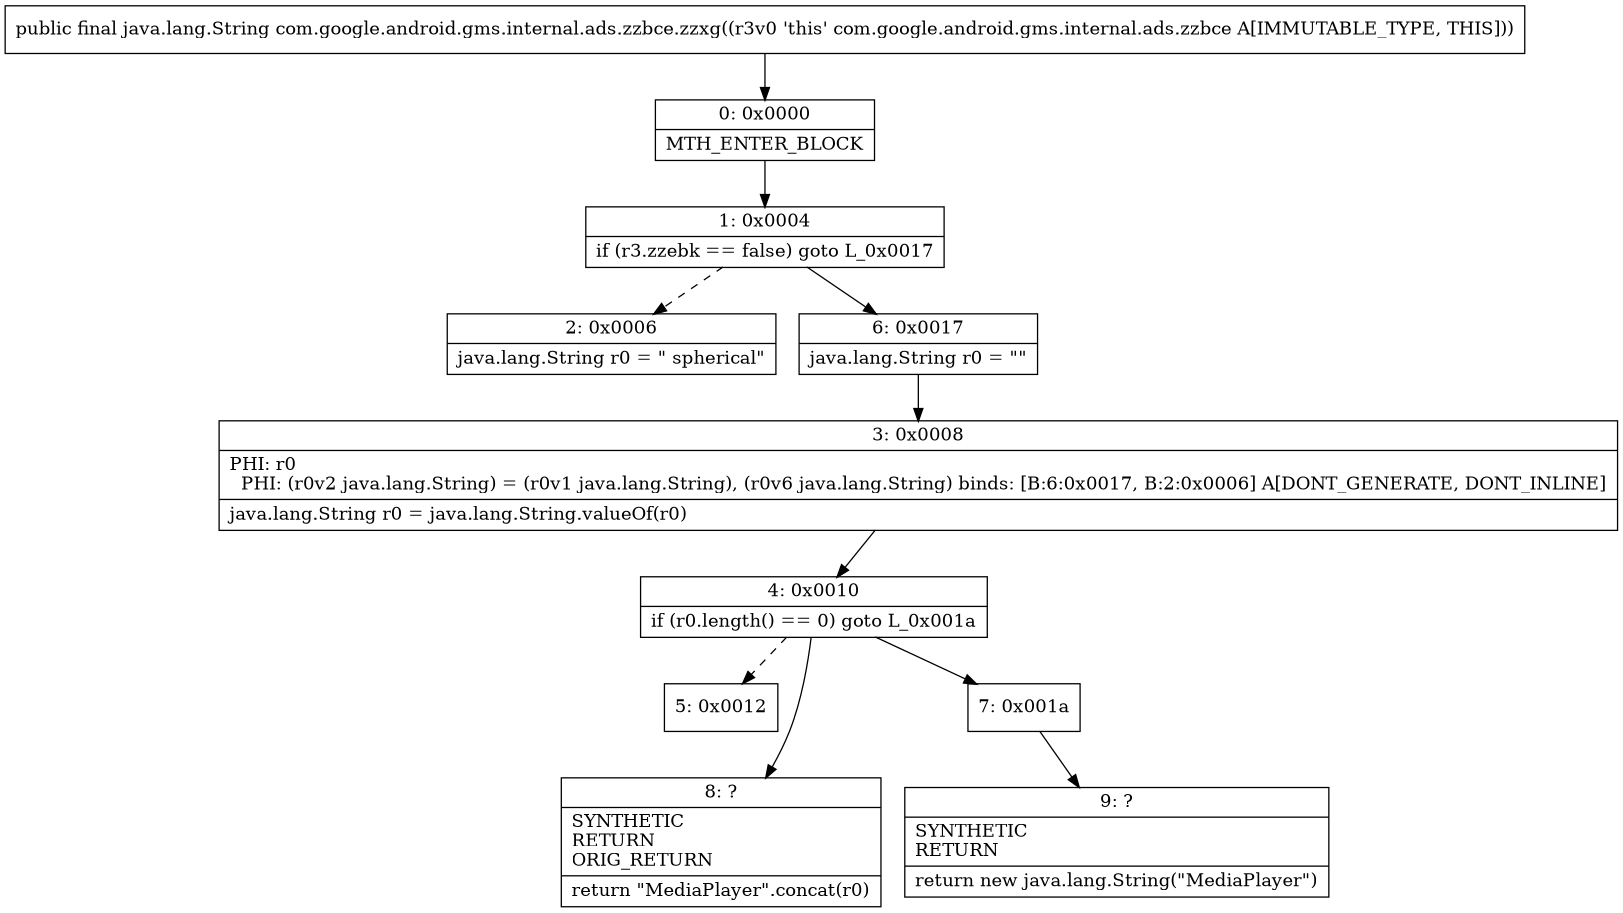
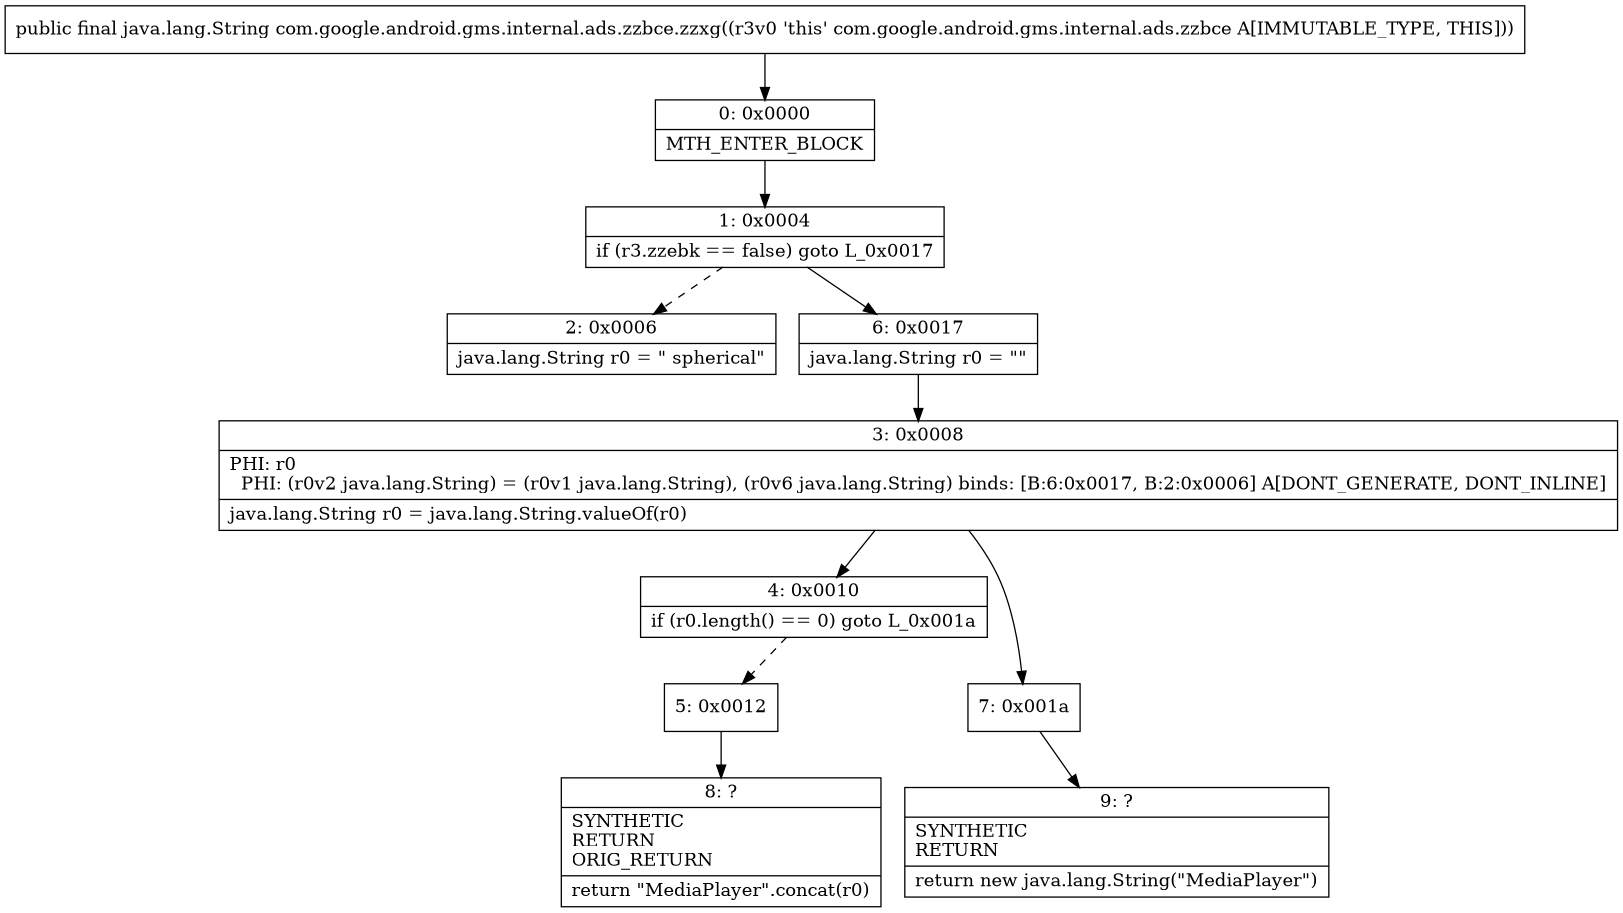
(920, 658) -> (1006, 597)
(798, 704) -> (721, 748)
